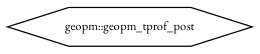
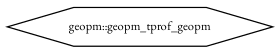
(130, 27) -> (140, 27)
